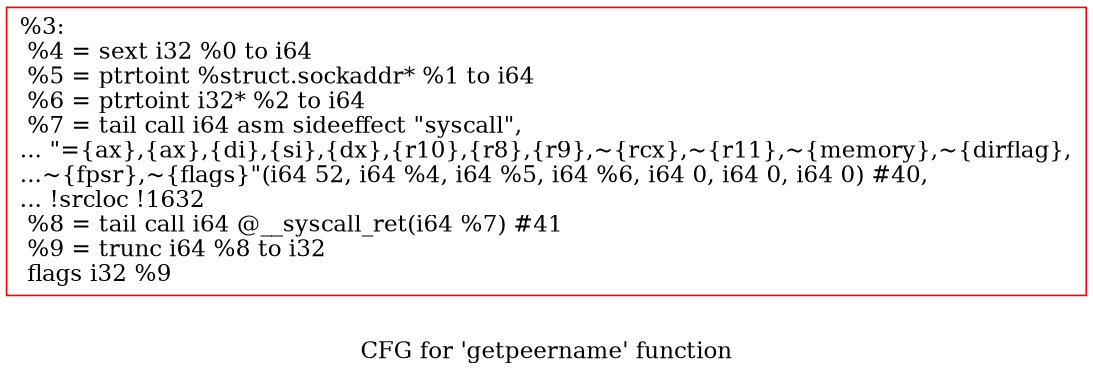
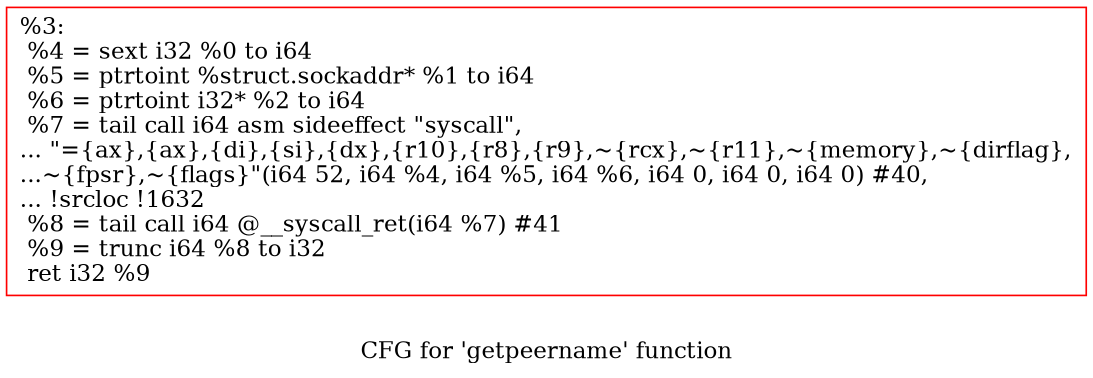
(96, 274) -> (86, 274)
